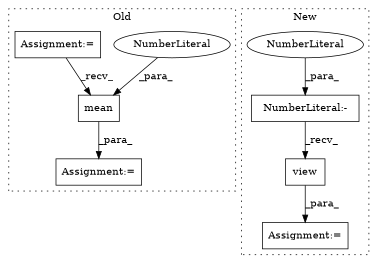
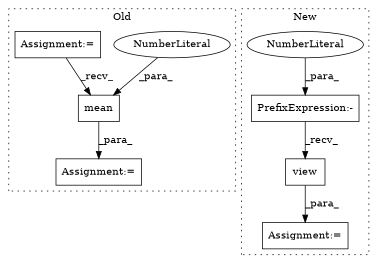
(305, 108) -> (305, 108)
